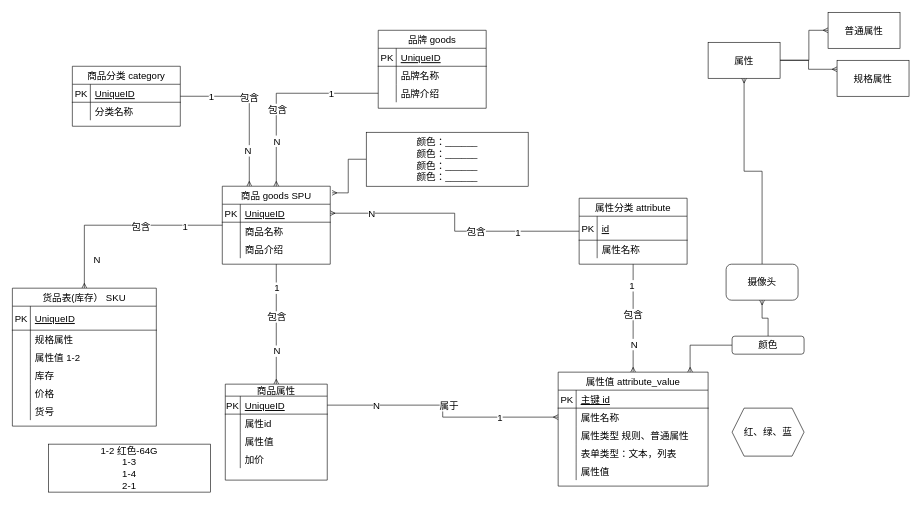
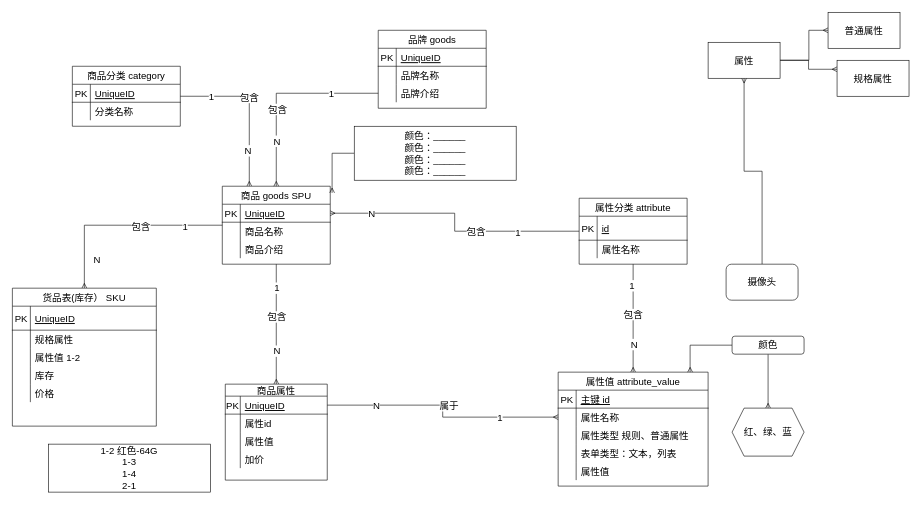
(447, 159) -> (435, 153)
(765, 318) -> (768, 404)
(93, 411) -> none
